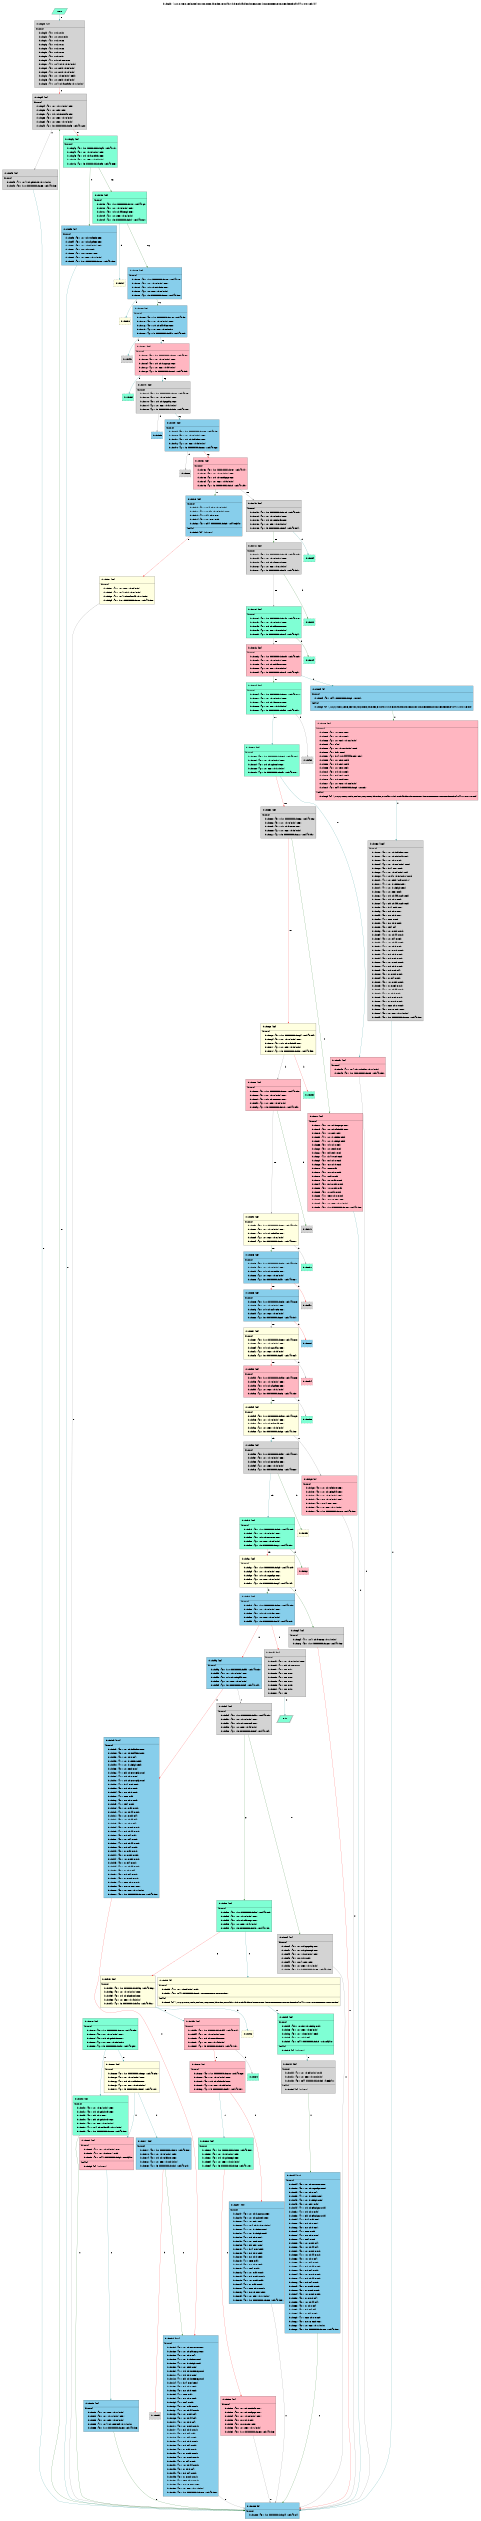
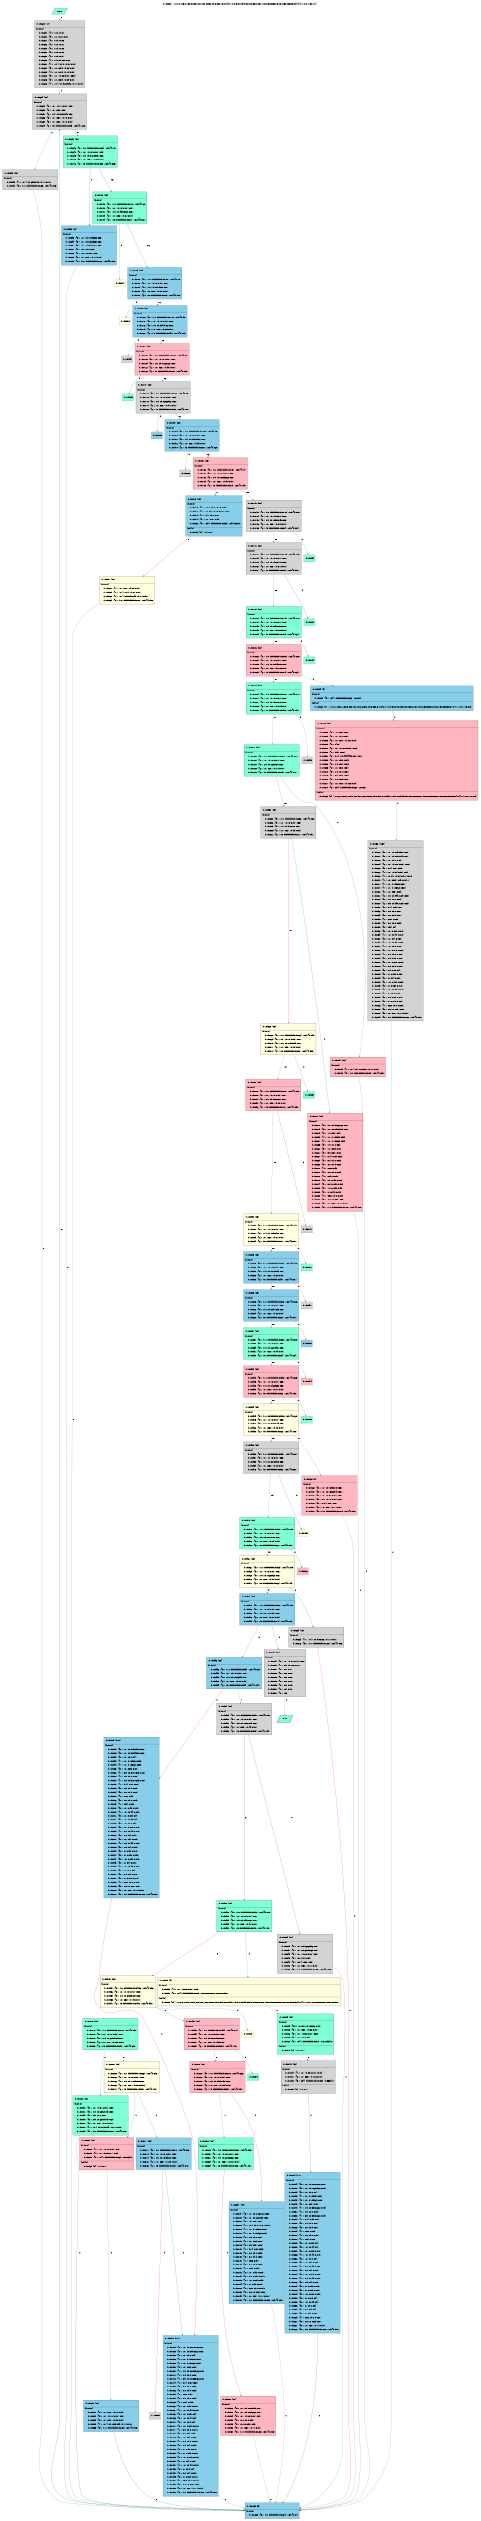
(285, 1067) -> (285, 1067)
(271, 1343) -> (271, 1343)
